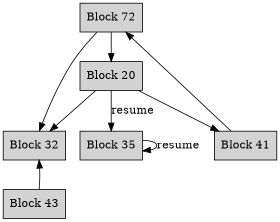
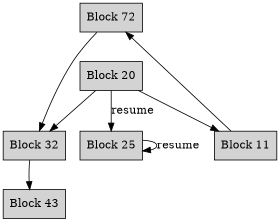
(111, 43) -> none
(111, 146) -> (111, 146)
(246, 146) -> (246, 146)
(40, 179) -> (29, 171)
